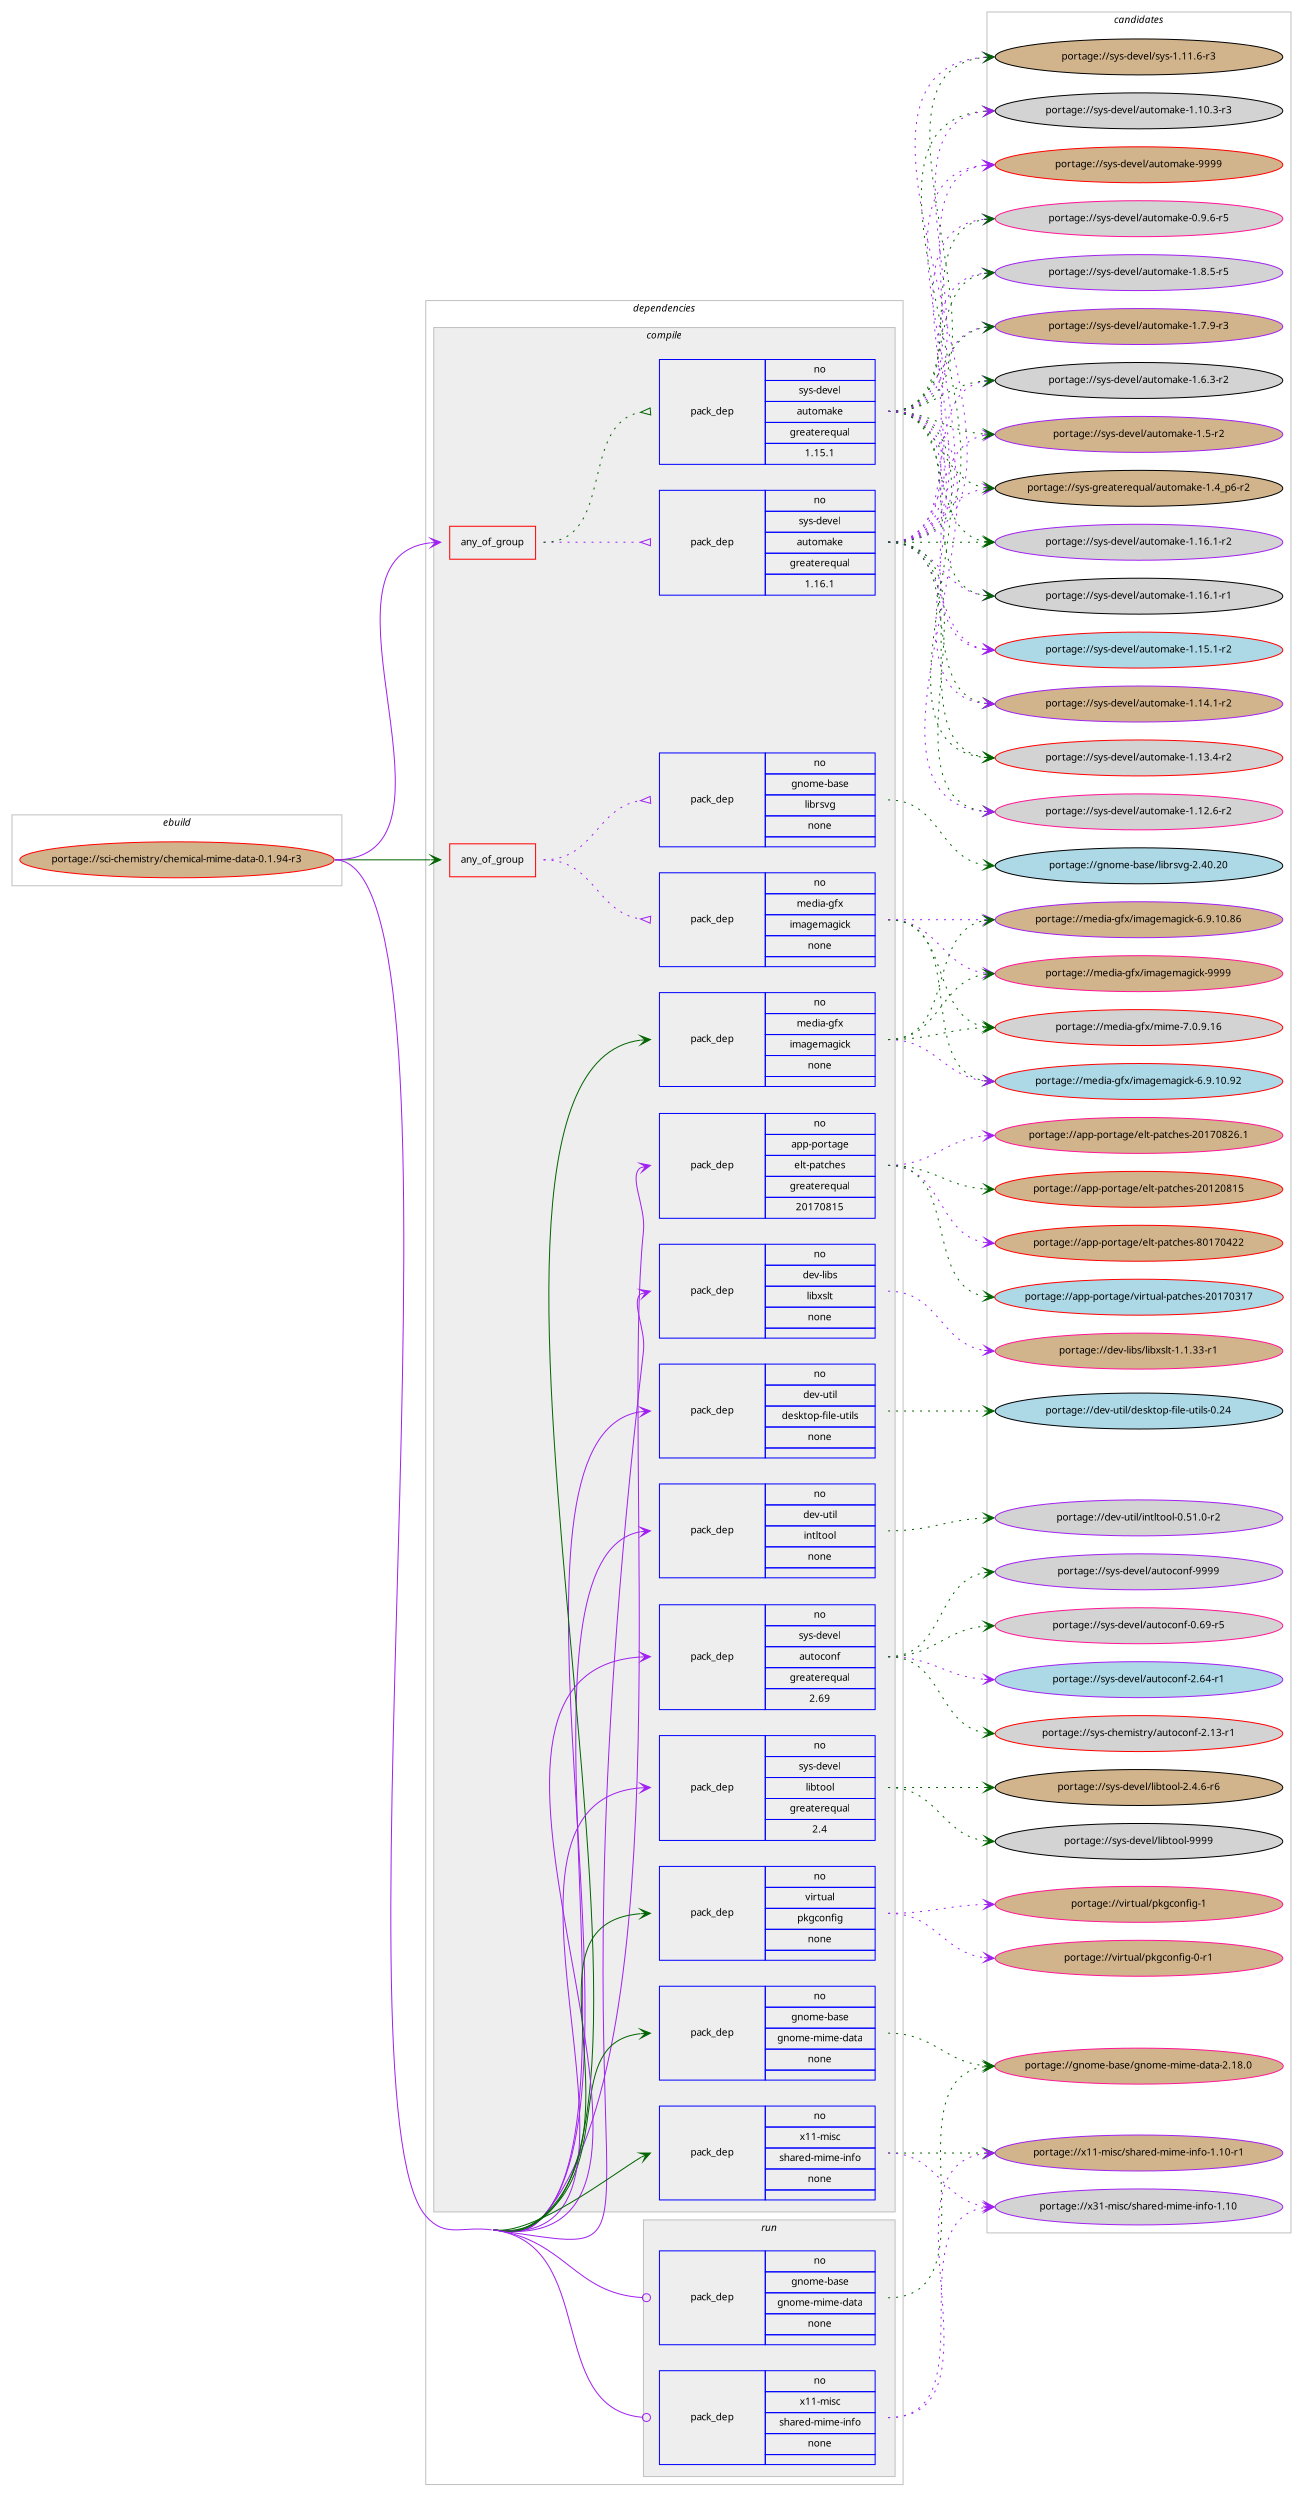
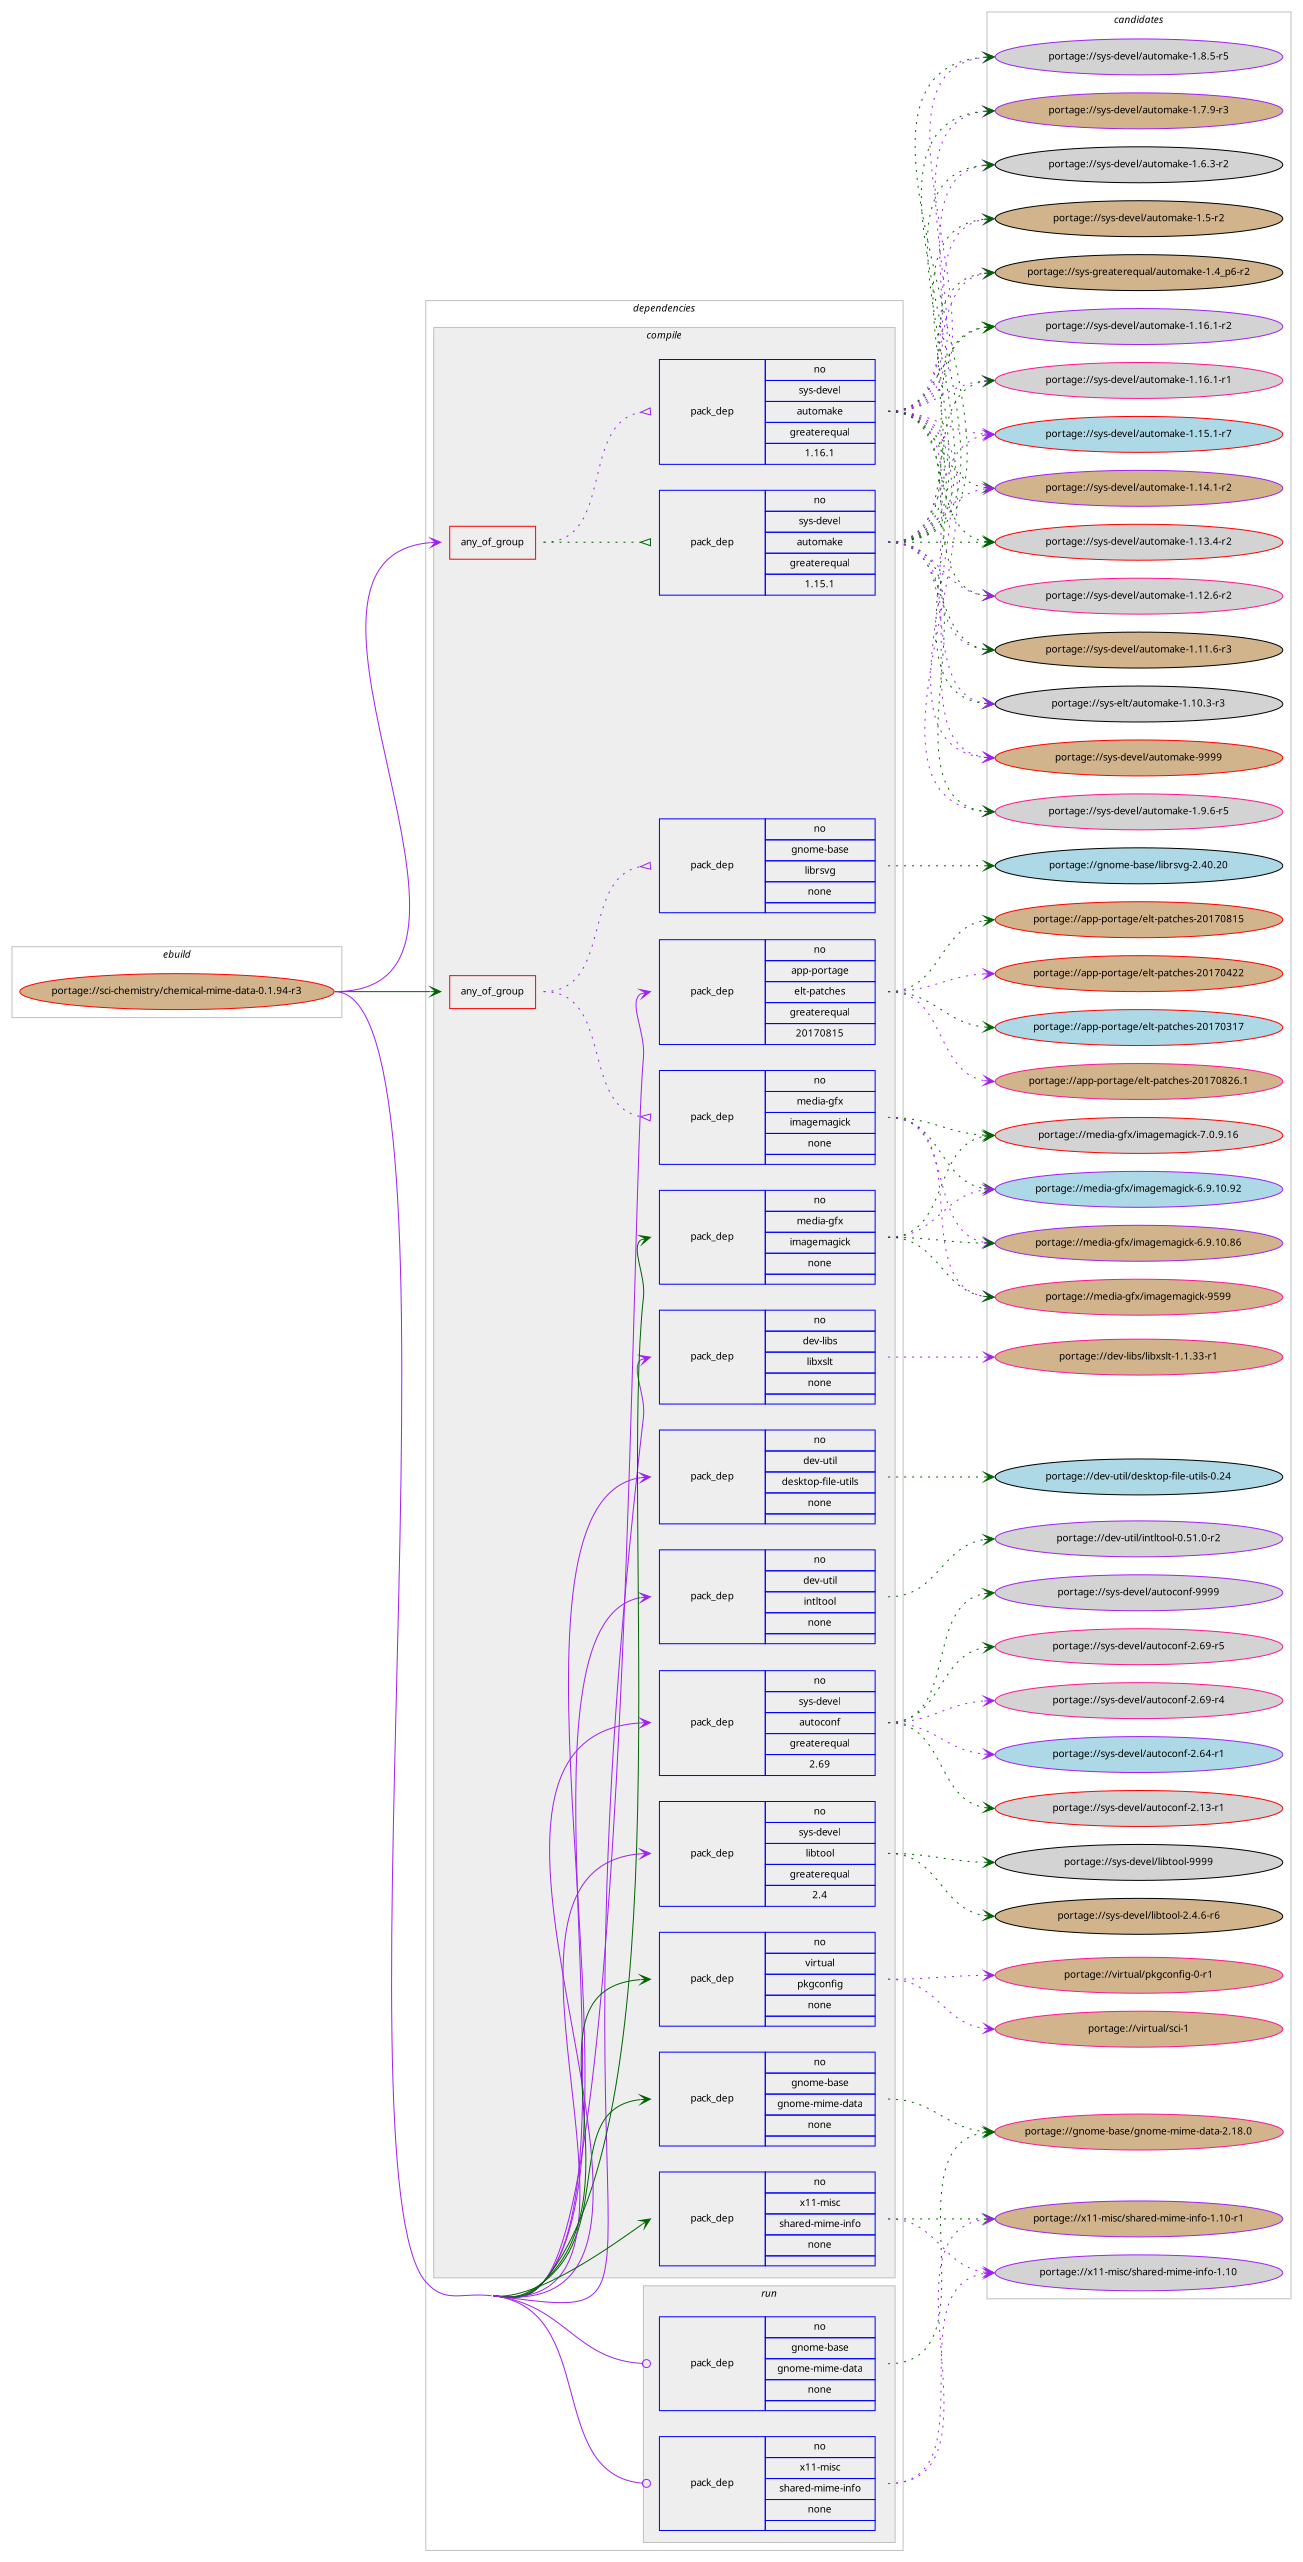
(1139, 57) -> (1139, 650)
(1139, 111) -> (1139, 704)
(1139, 219) -> (1139, 812)
(1139, 434) -> (1139, 219)
(1139, 596) -> (1139, 380)
(1139, 650) -> (1139, 434)
(1139, 974) -> (1139, 1297)
(1139, 1028) -> (1139, 1135)
(1139, 1081) -> (1139, 1189)
(1139, 1189) -> (1139, 920)
(1139, 1243) -> (1139, 974)
(1139, 1297) -> (1139, 1028)
(1139, 1626) -> (1139, 1647)
none -> (1139, 1701)
(1139, 1734) -> (1139, 1808)
(1139, 1904) -> (1139, 2029)
(1139, 2207) -> (1139, 2273)
